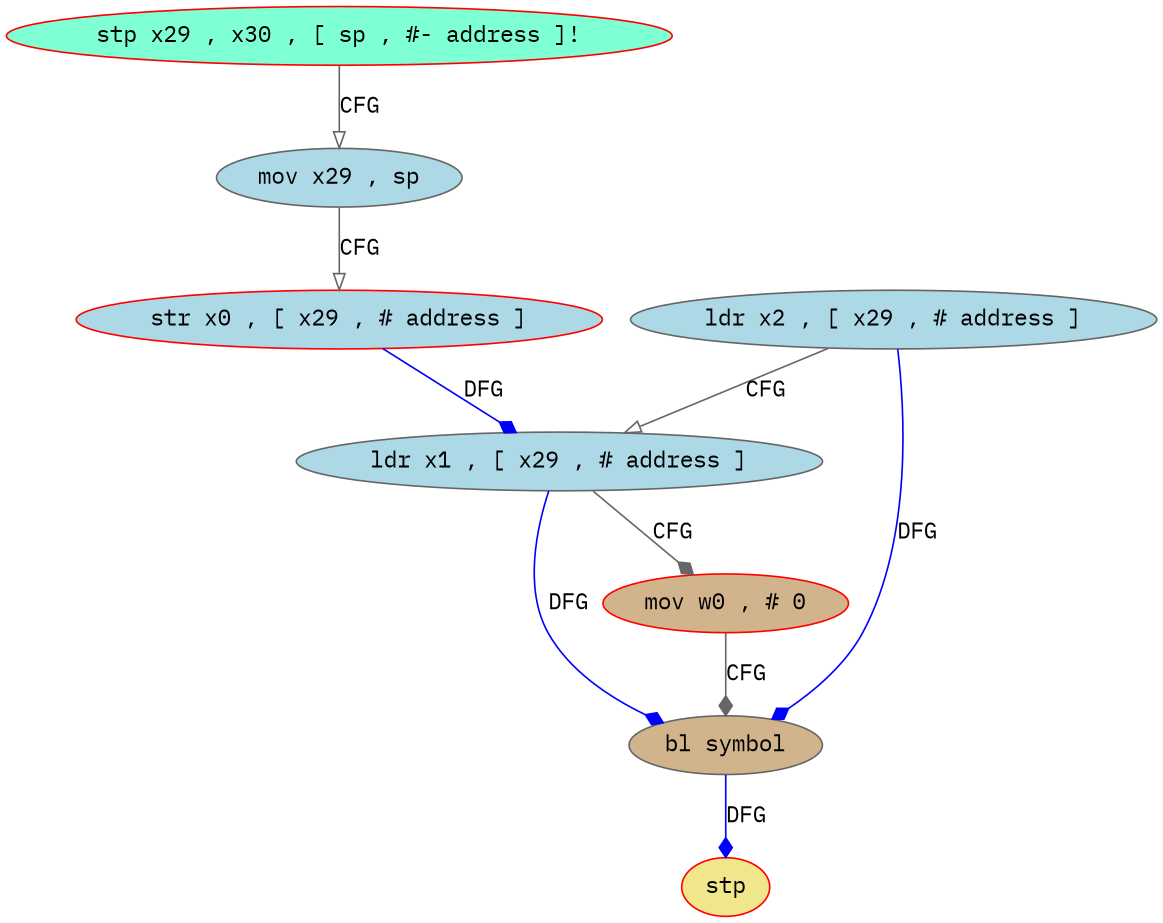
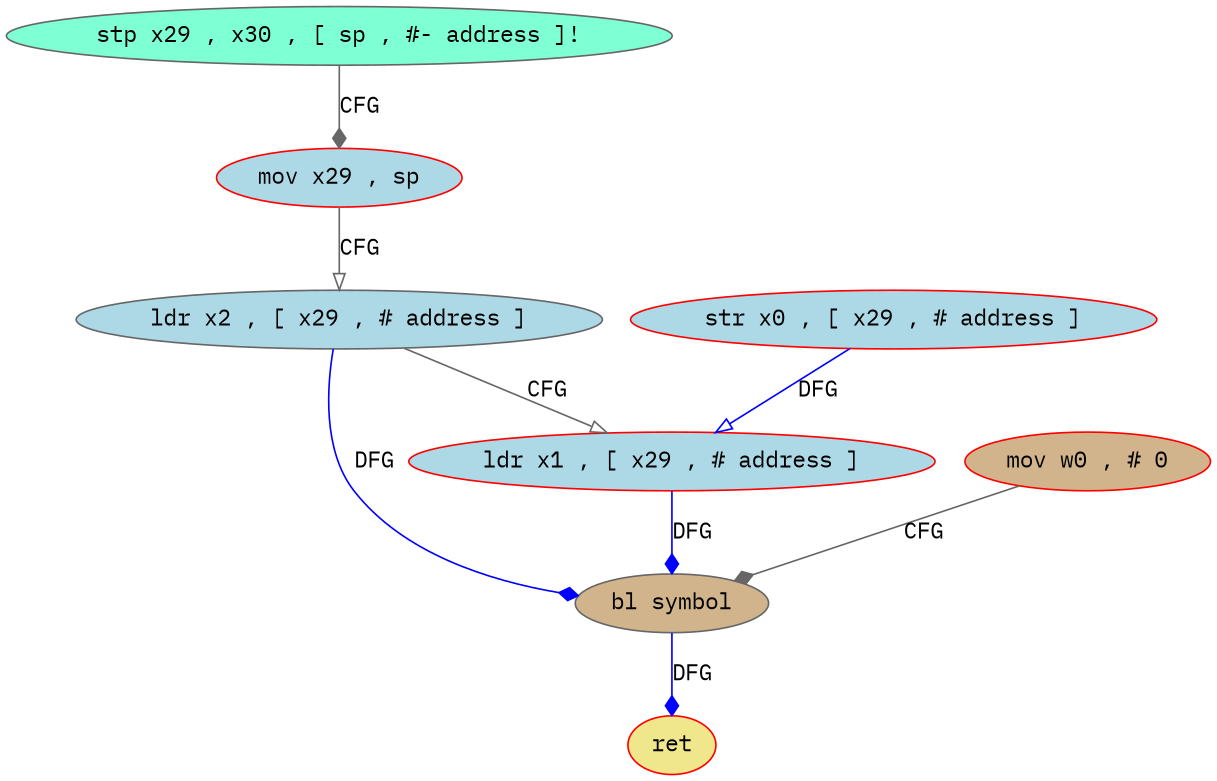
(339, 36) -> (339, 36)
(339, 99) -> (339, 97)
(339, 178) -> (339, 178)
(339, 240) -> (339, 240)
(441, 385) -> (790, 386)
(559, 461) -> (672, 461)
(636, 527) -> none
(726, 887) -> (672, 745)
